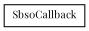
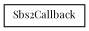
(45, 16) -> (45, 16)
